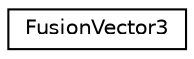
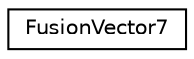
(97, 29) -> (97, 29)
